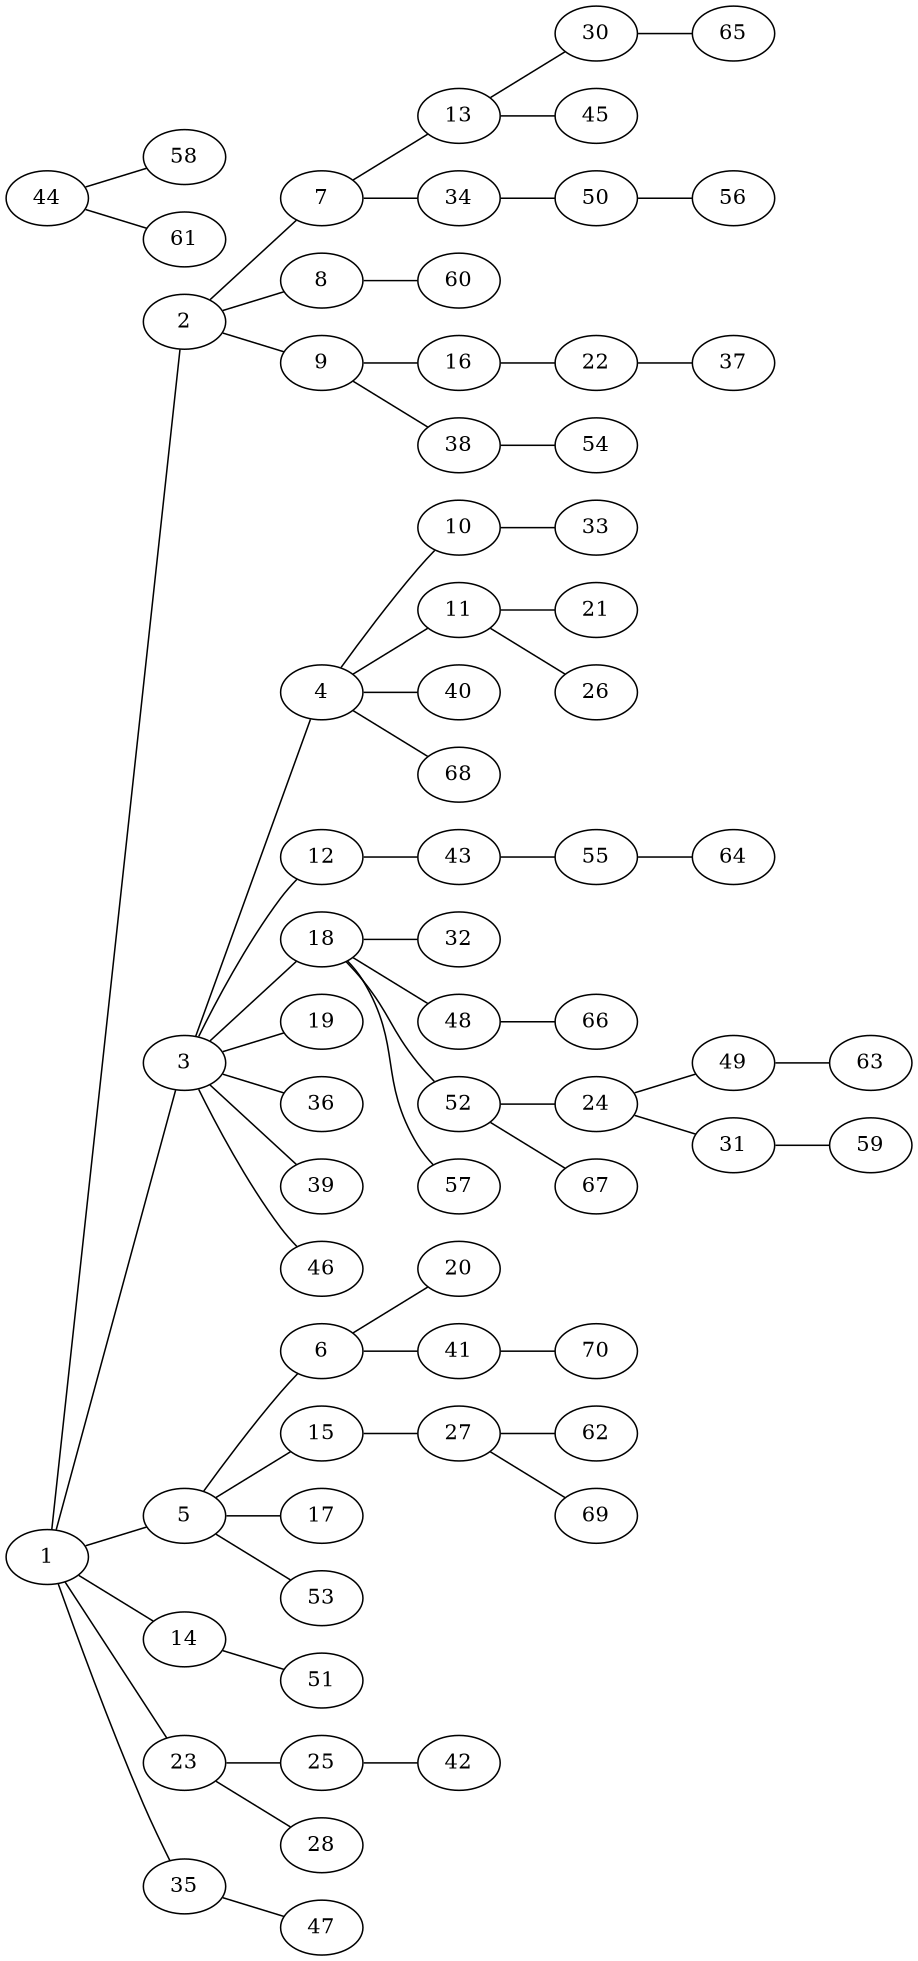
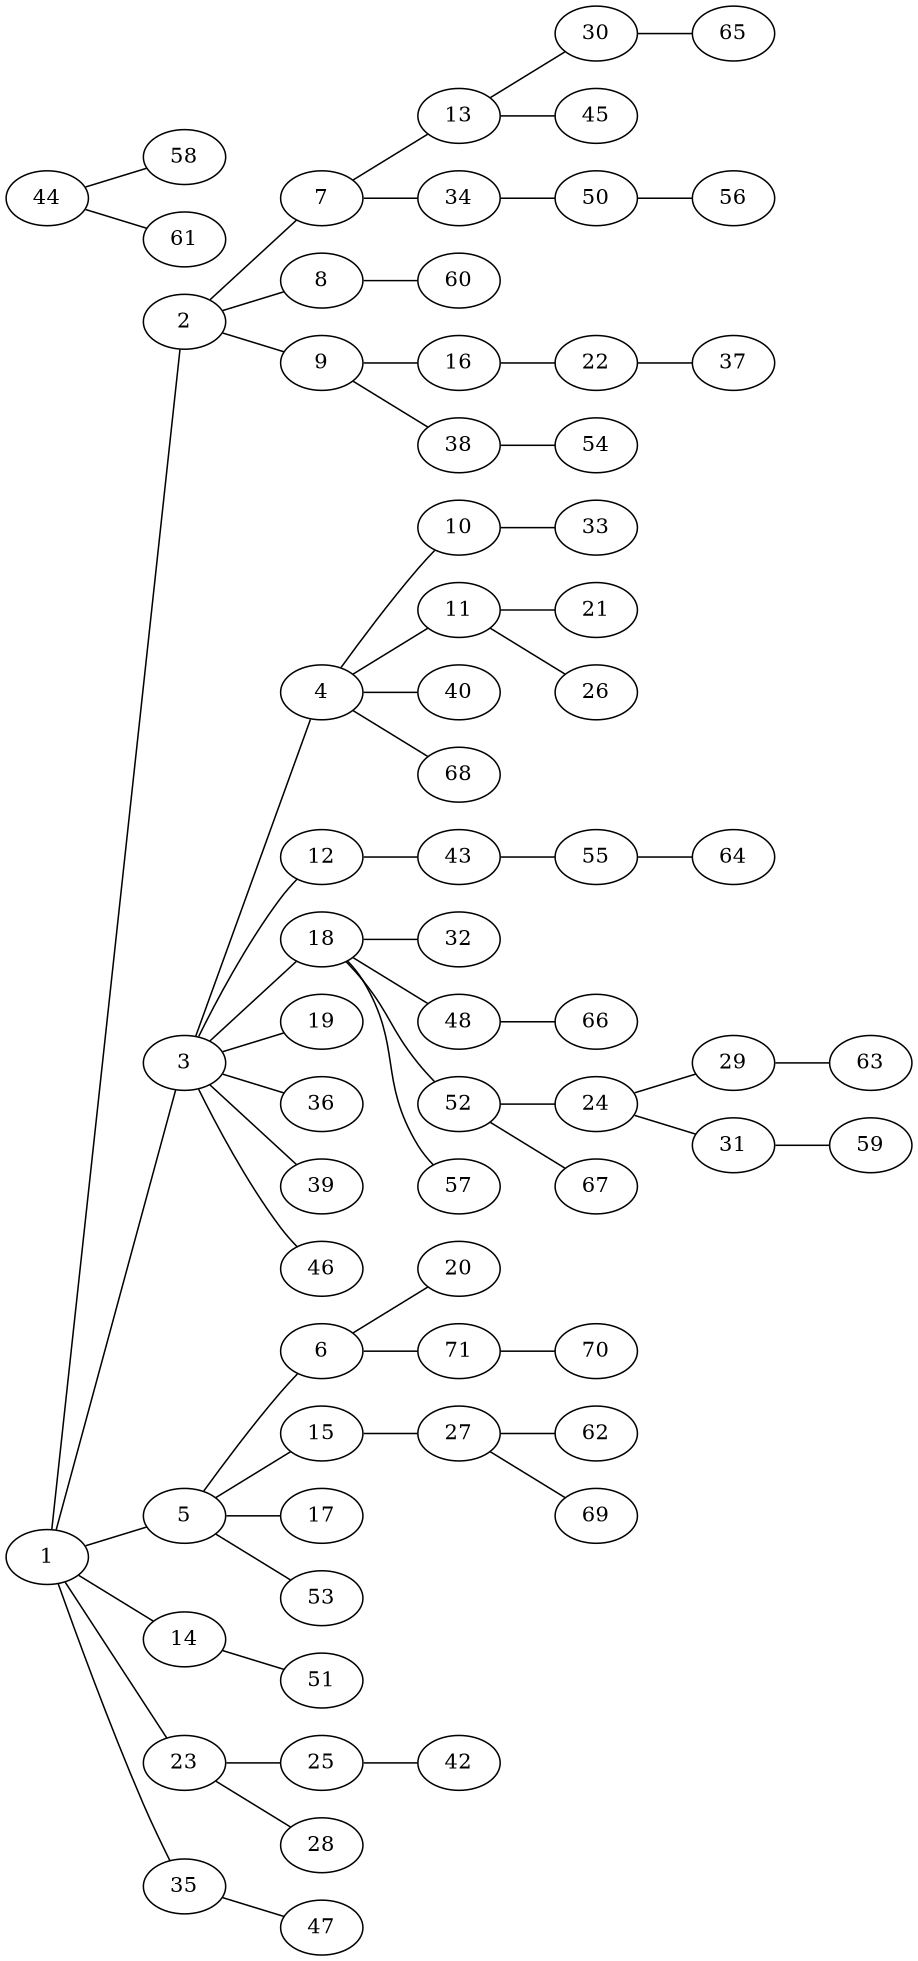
(734, 1063) -> (734, 1063)
(459, 1351) -> (459, 1351)
